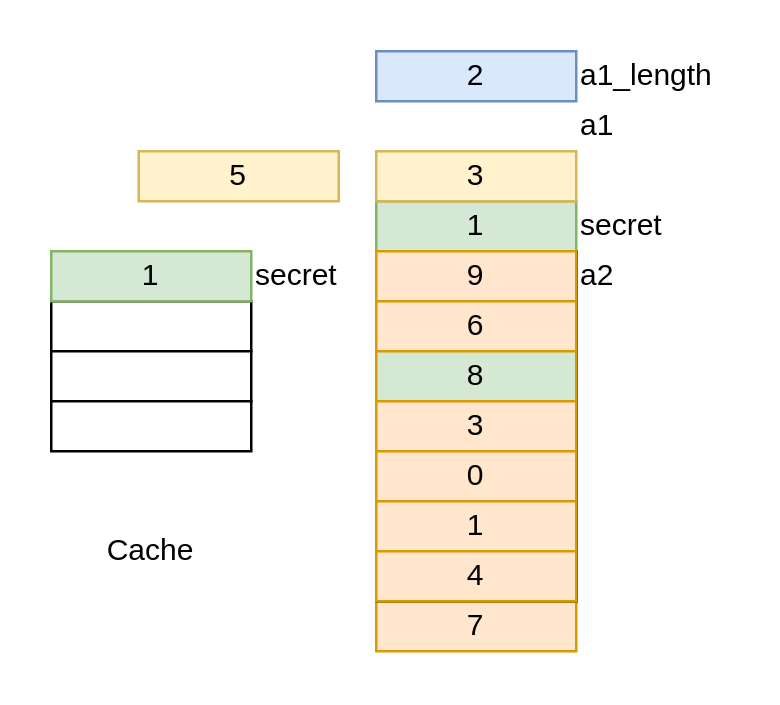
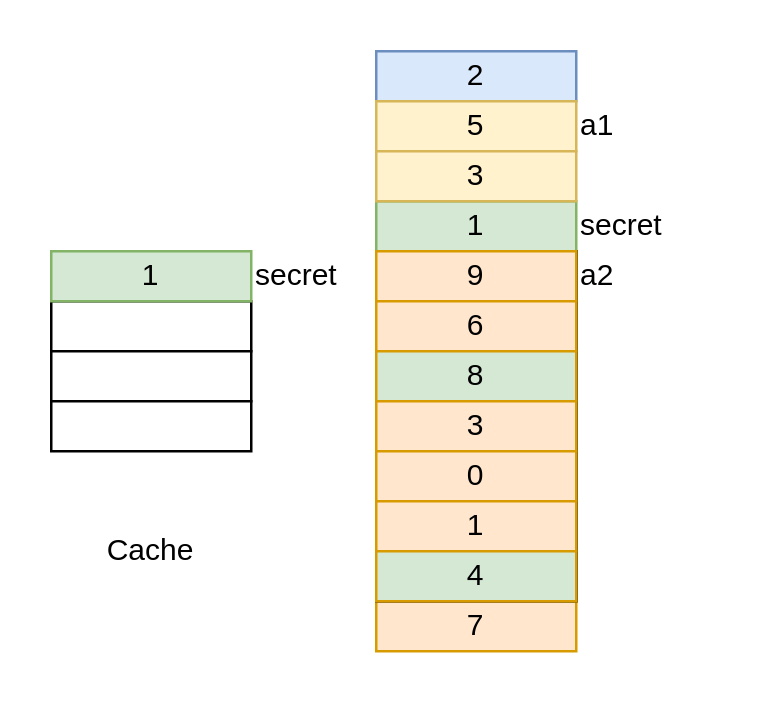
(651, 76) -> none
(239, 176) -> (476, 126)
(476, 576) -> (476, 576)
